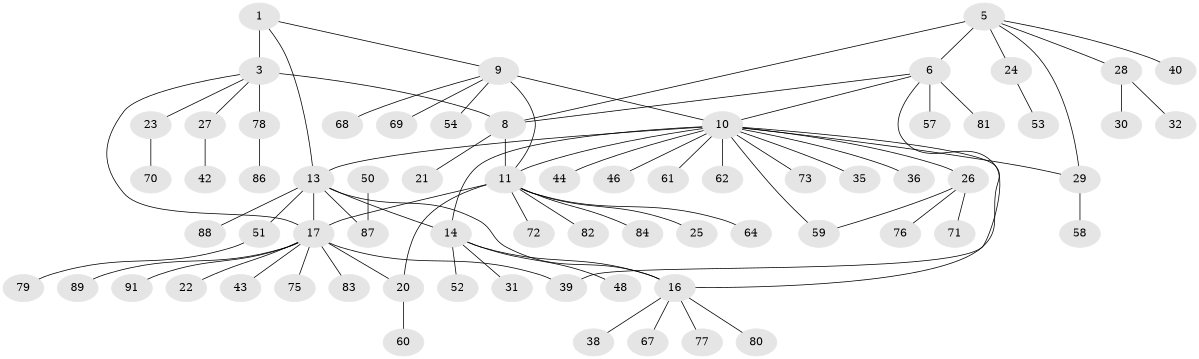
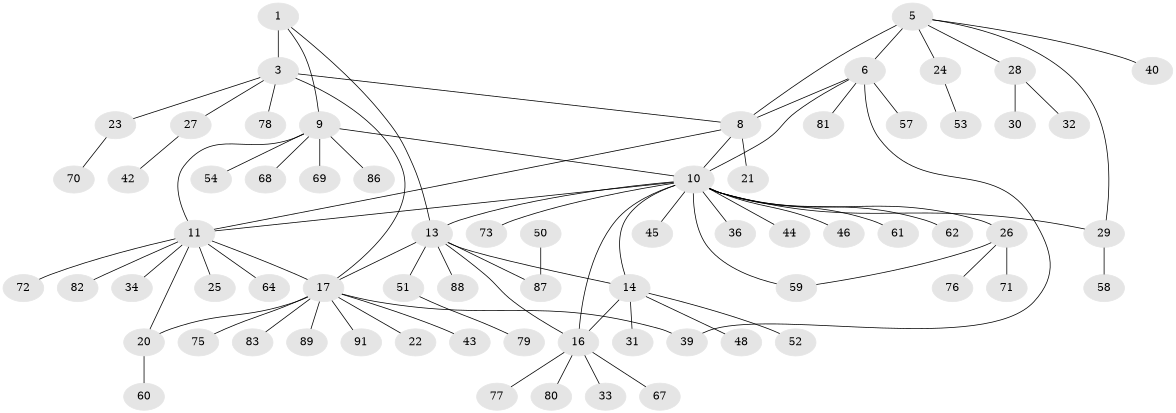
(259, 152) -> (347, 152)
none -> (717, 152)
(860, 179) -> (652, 234)
(643, 234) -> (132, 288)
(594, 342) -> (606, 397)
